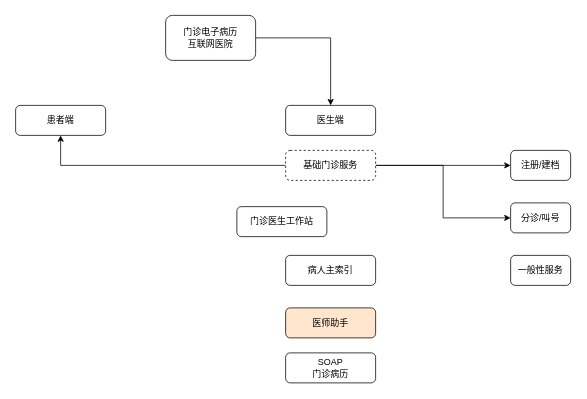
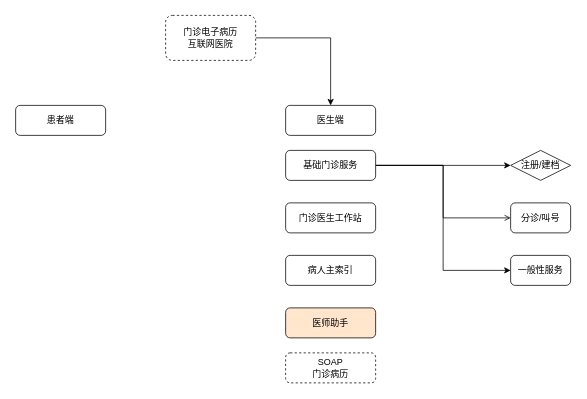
(210, 38) -> (210, 38)
(160, 165) -> (472, 270)
(330, 165) -> (330, 165)
(540, 165) -> (540, 165)
(504, 218) -> (506, 218)
(282, 222) -> (330, 218)
(330, 368) -> (330, 368)
